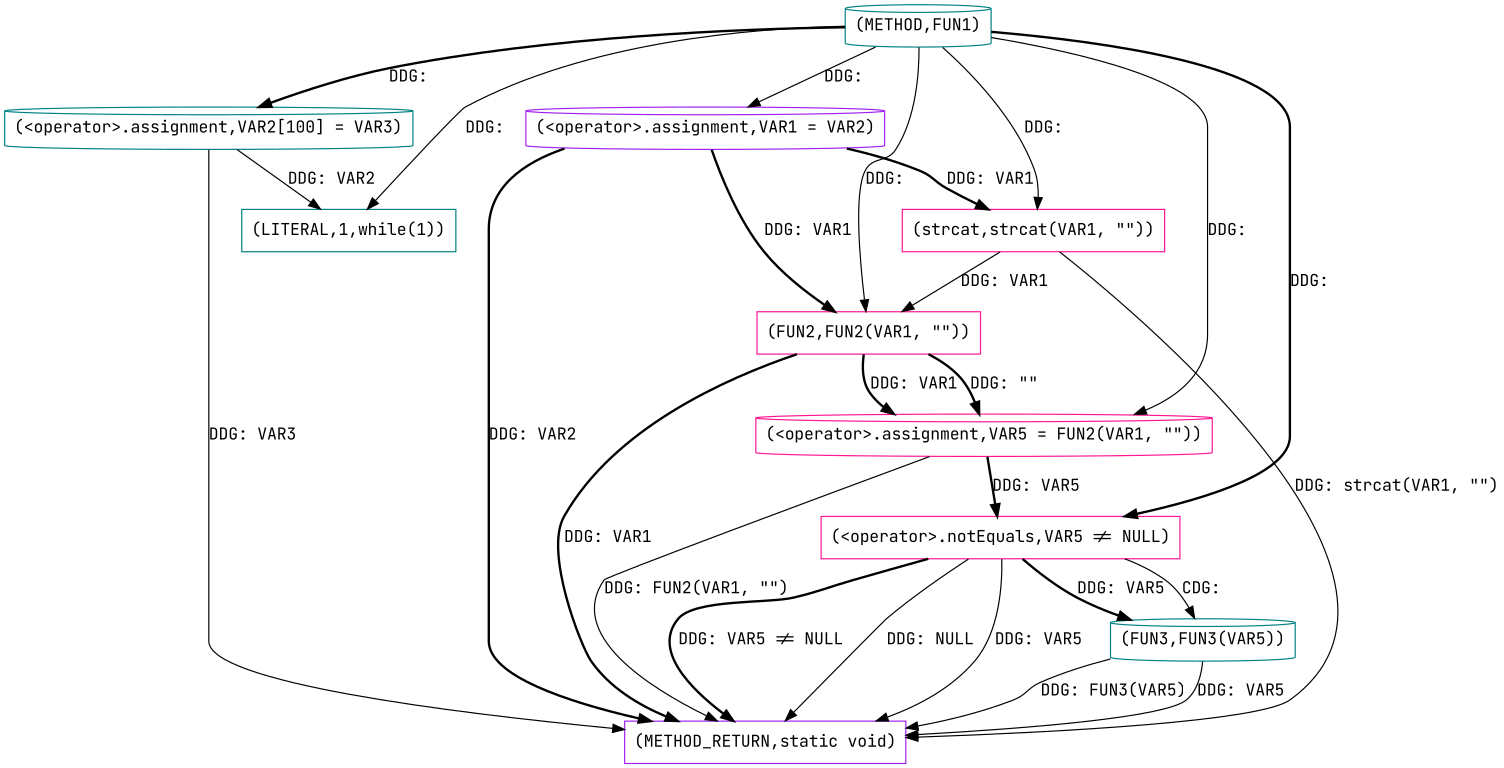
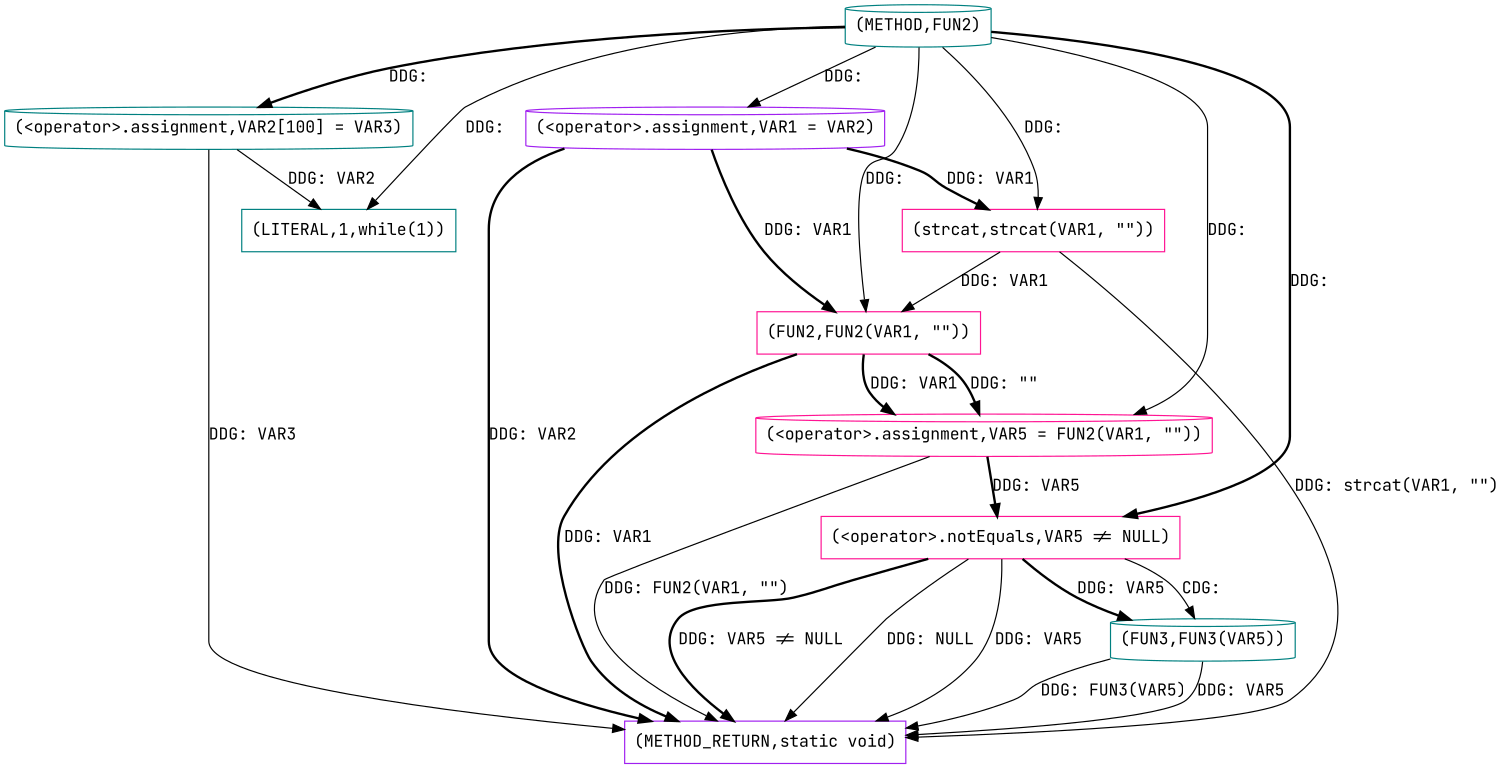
(918, 26) -> (918, 26)
